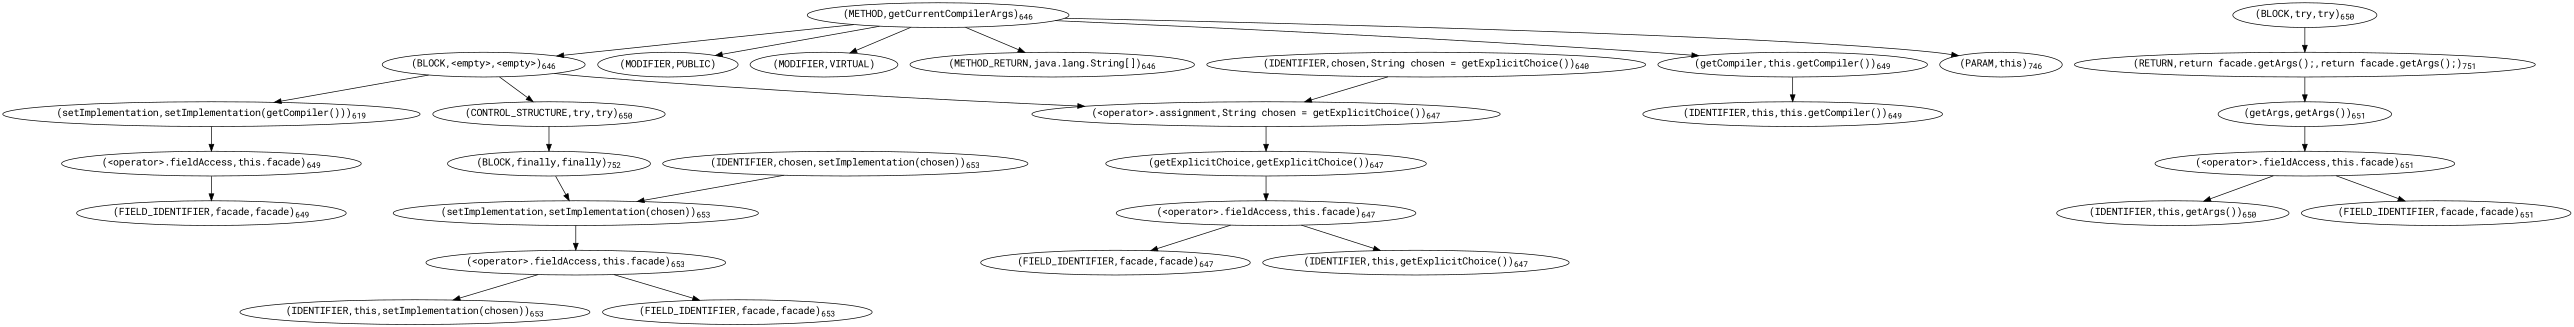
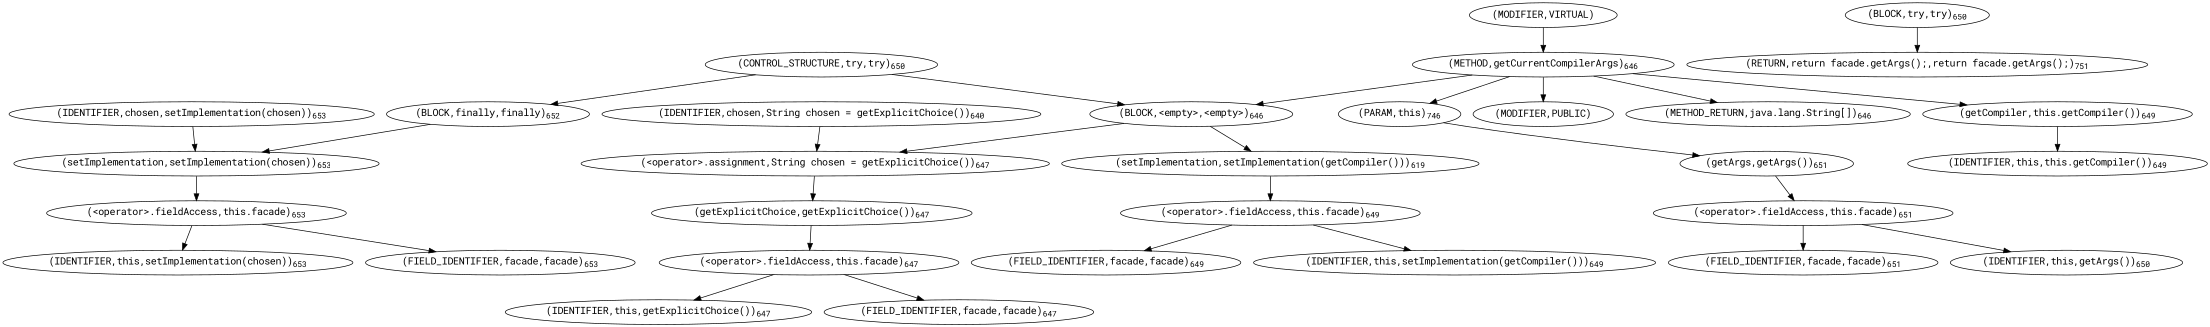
(884, 39) -> (1543, 37)
(2305, 86) -> (1568, 140)
(513, 87) -> (1005, 89)
(614, 163) -> (553, 113)
none -> (1455, 263)
